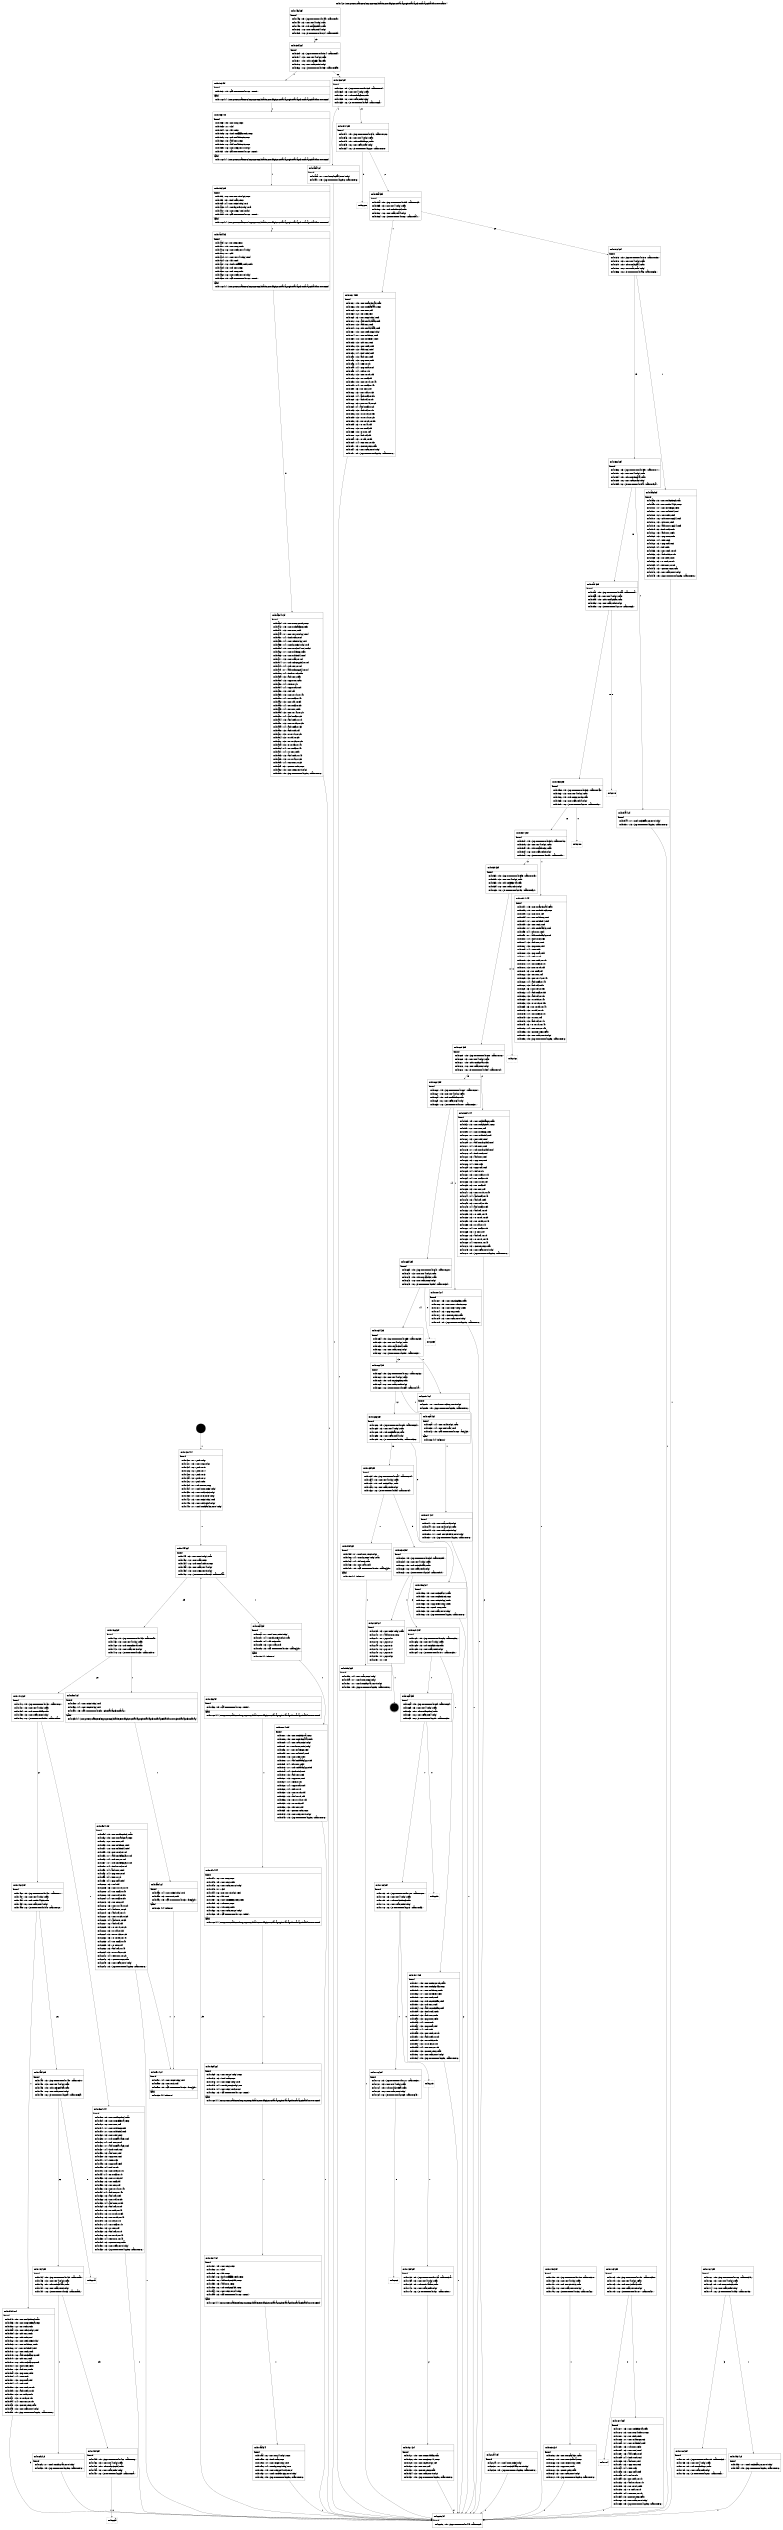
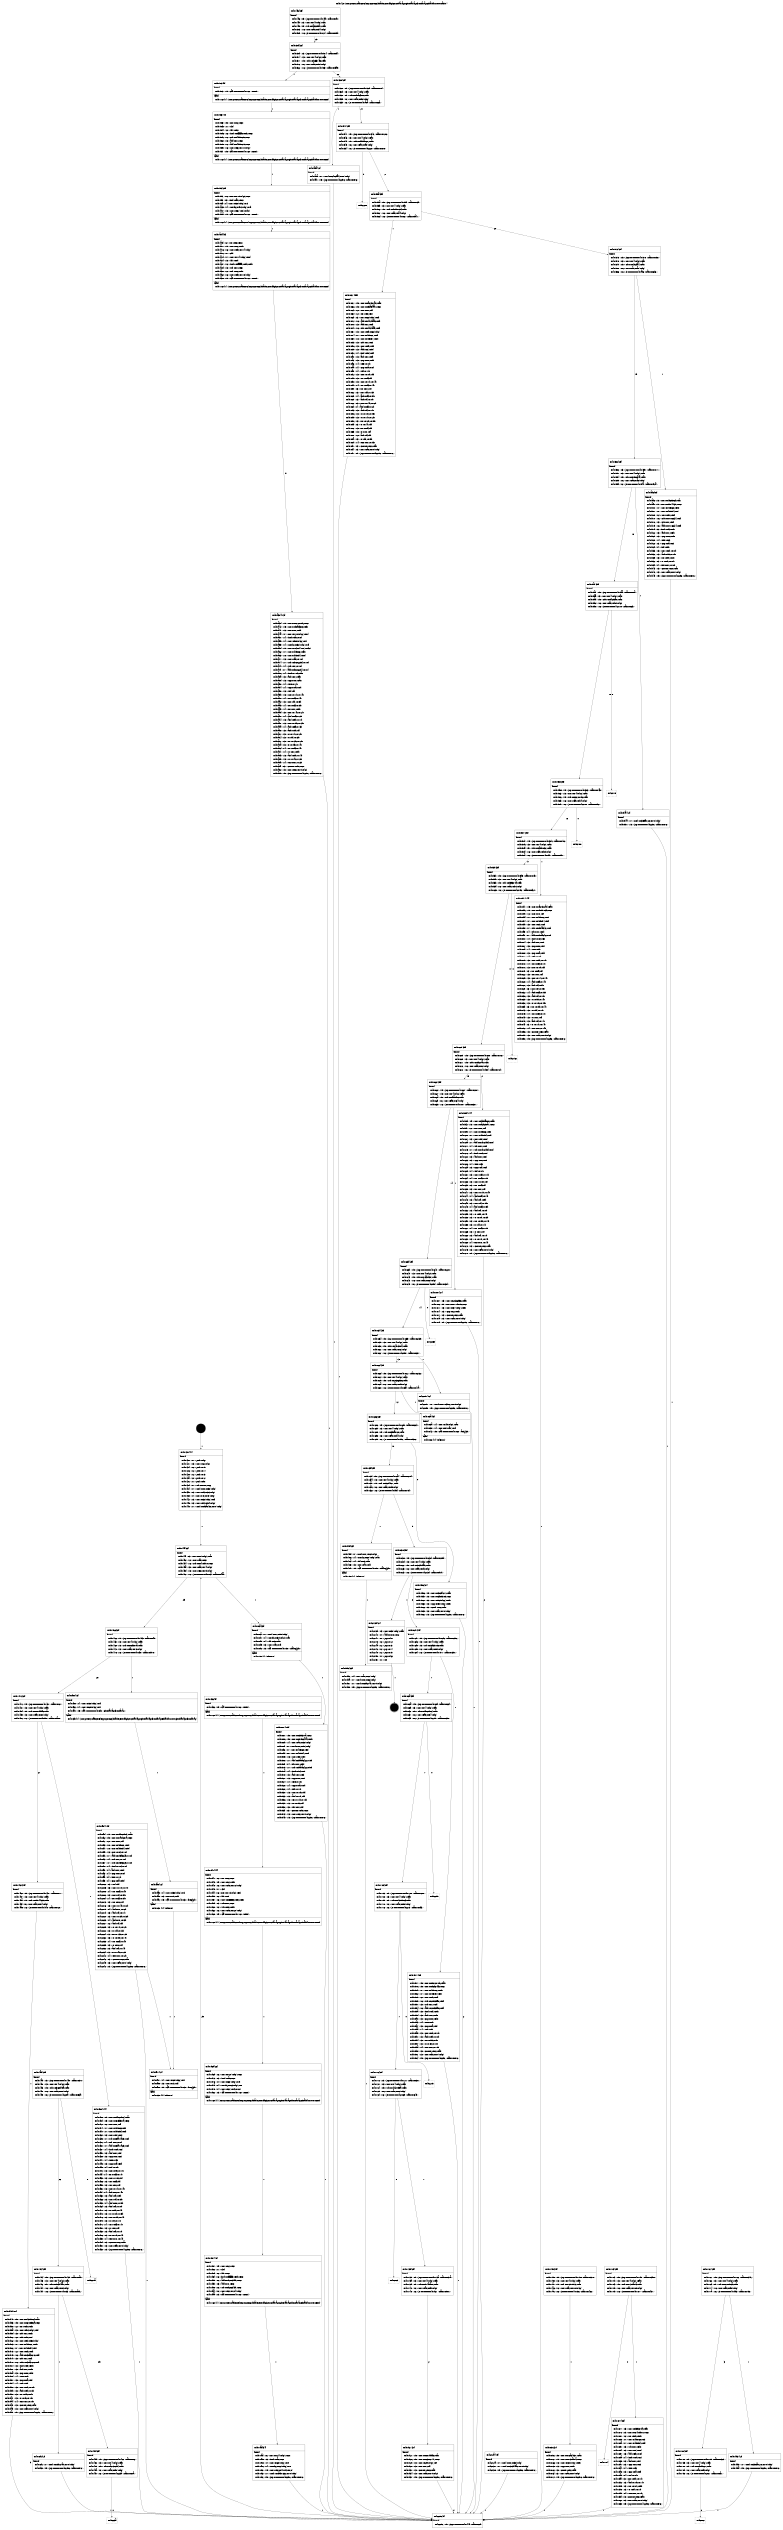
(446, 1527) -> none
(48, 1990) -> none
(428, 2176) -> (411, 2182)
none -> (700, 2520)
